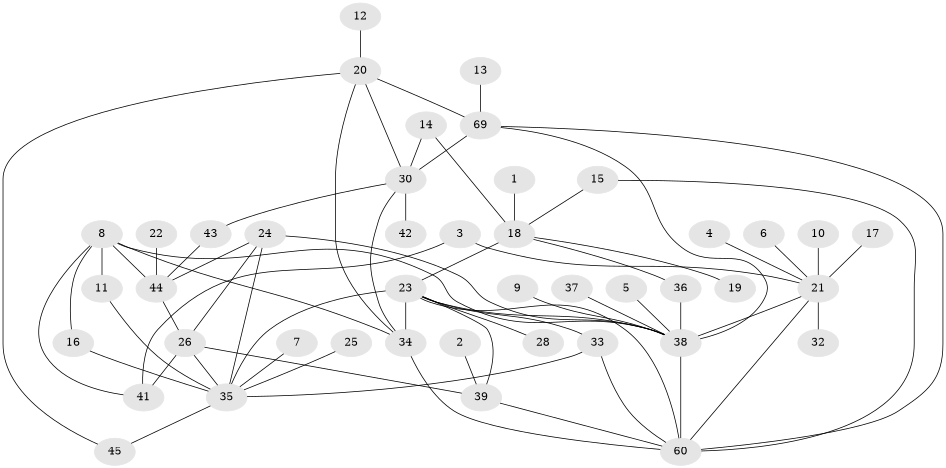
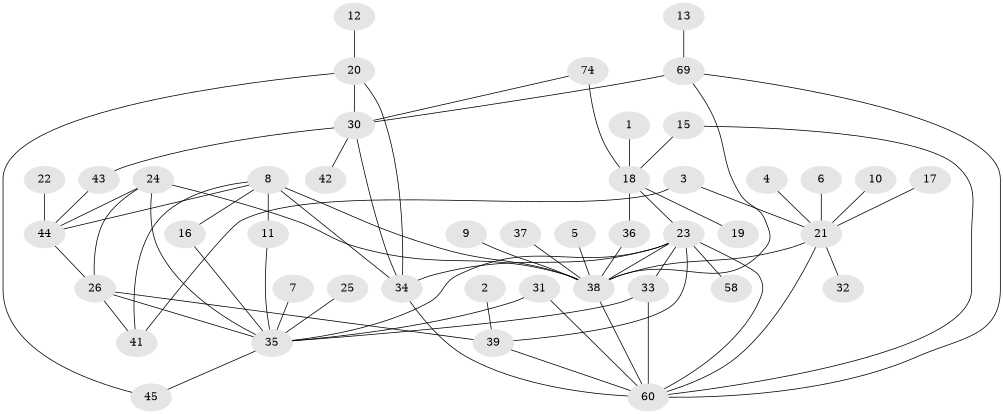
(421, 98) -> none
(426, 125) -> (588, 71)
none -> (539, 289)
(543, 343) -> (731, 289)
